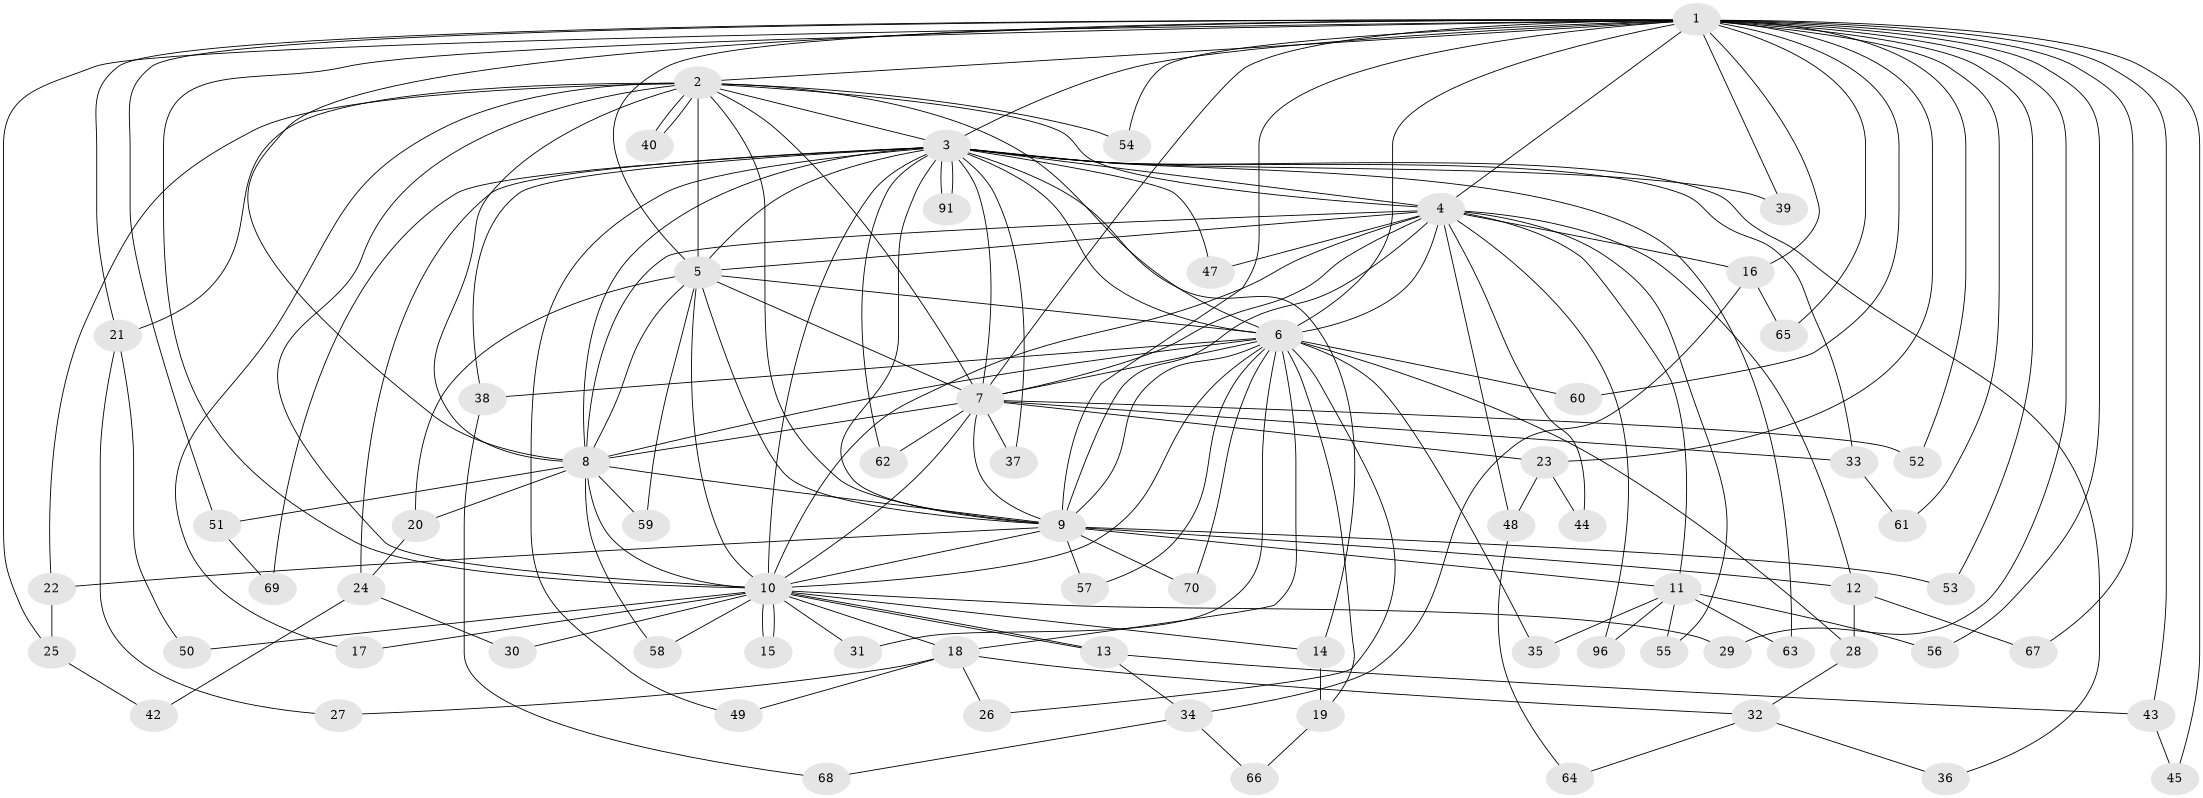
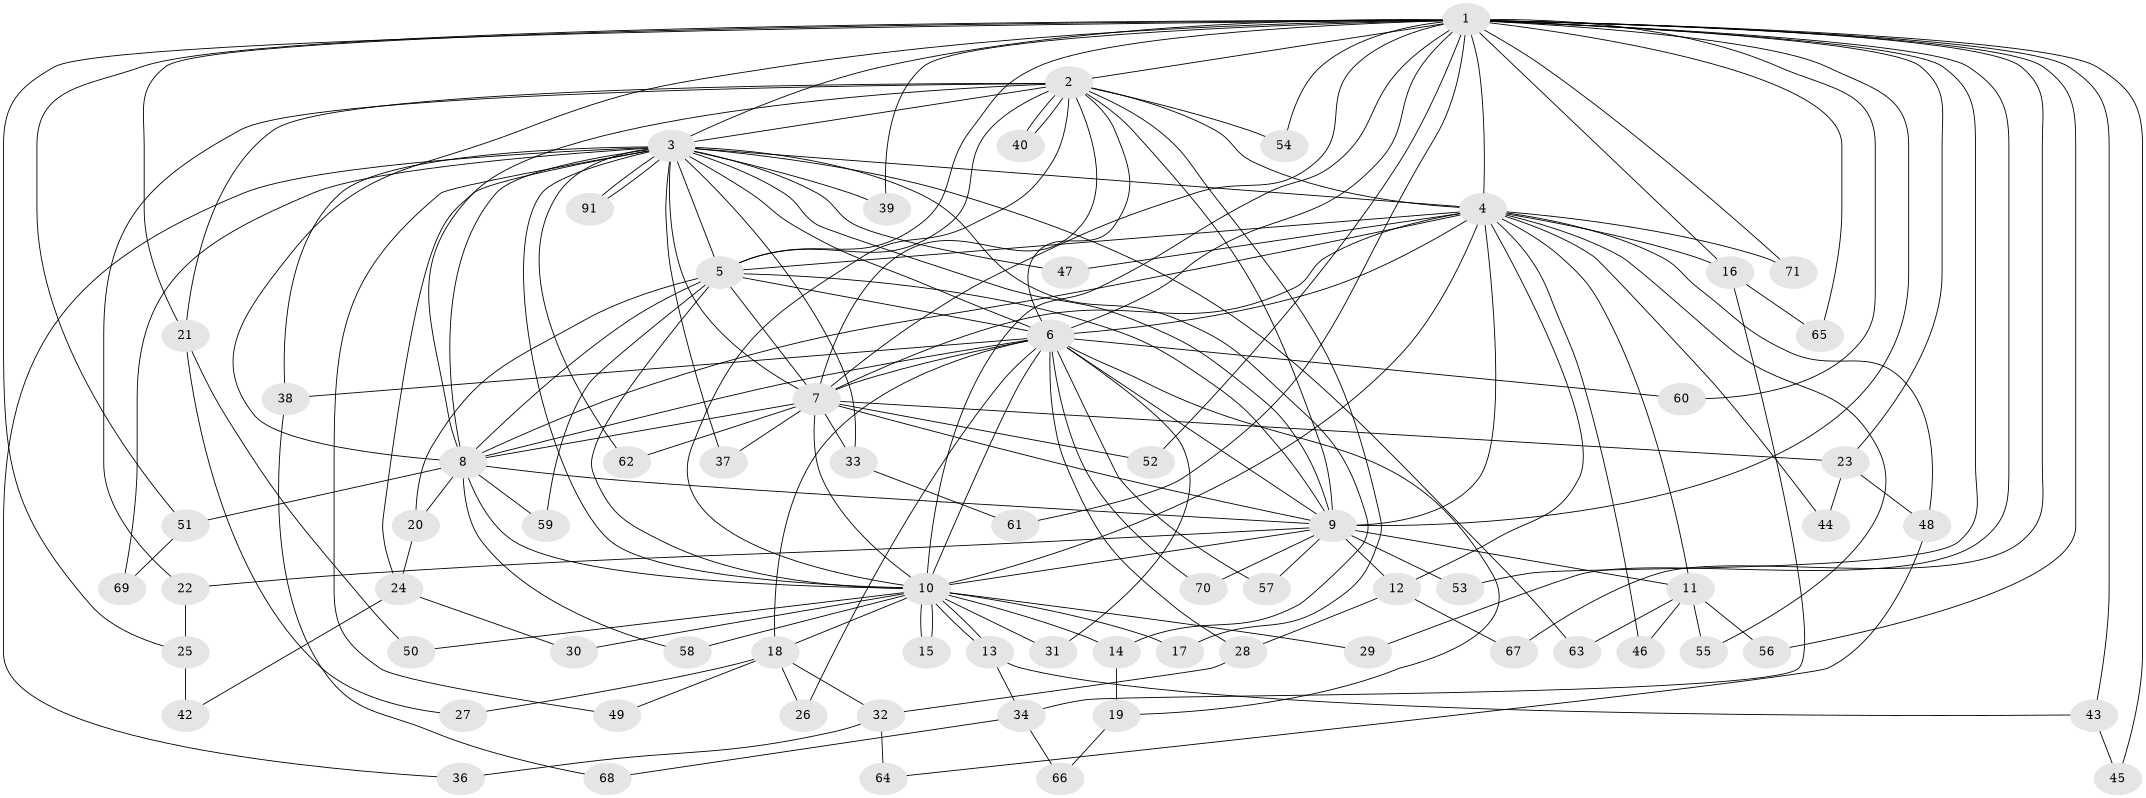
none -> (1794, 273)
(1536, 652) -> none
(1601, 652) -> (1641, 652)
